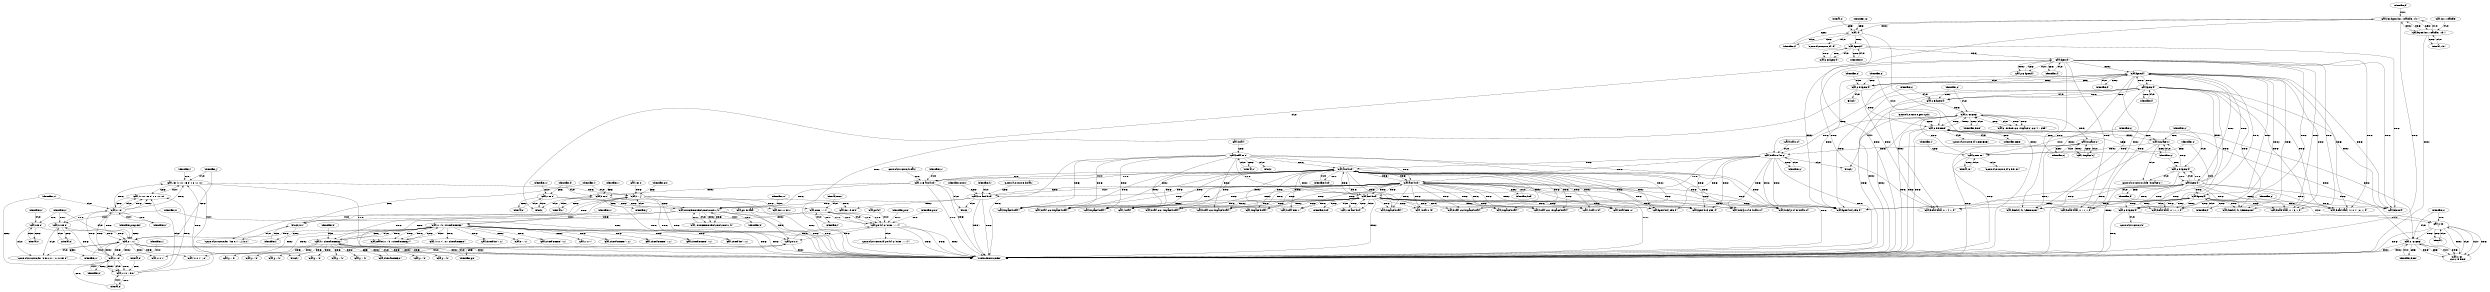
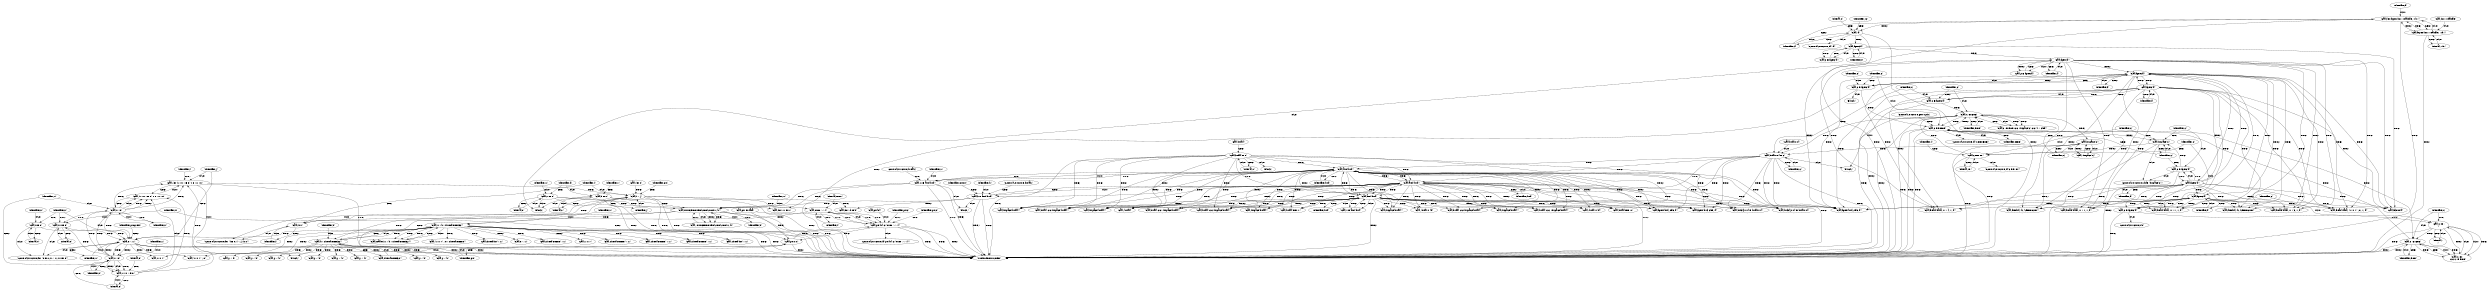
(760, 187) -> (848, 188)
(298, 225) -> (298, 225)
none -> (770, 233)
